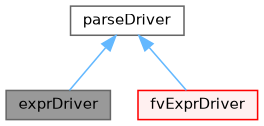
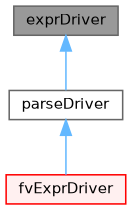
(88, 69) -> (66, 71)
